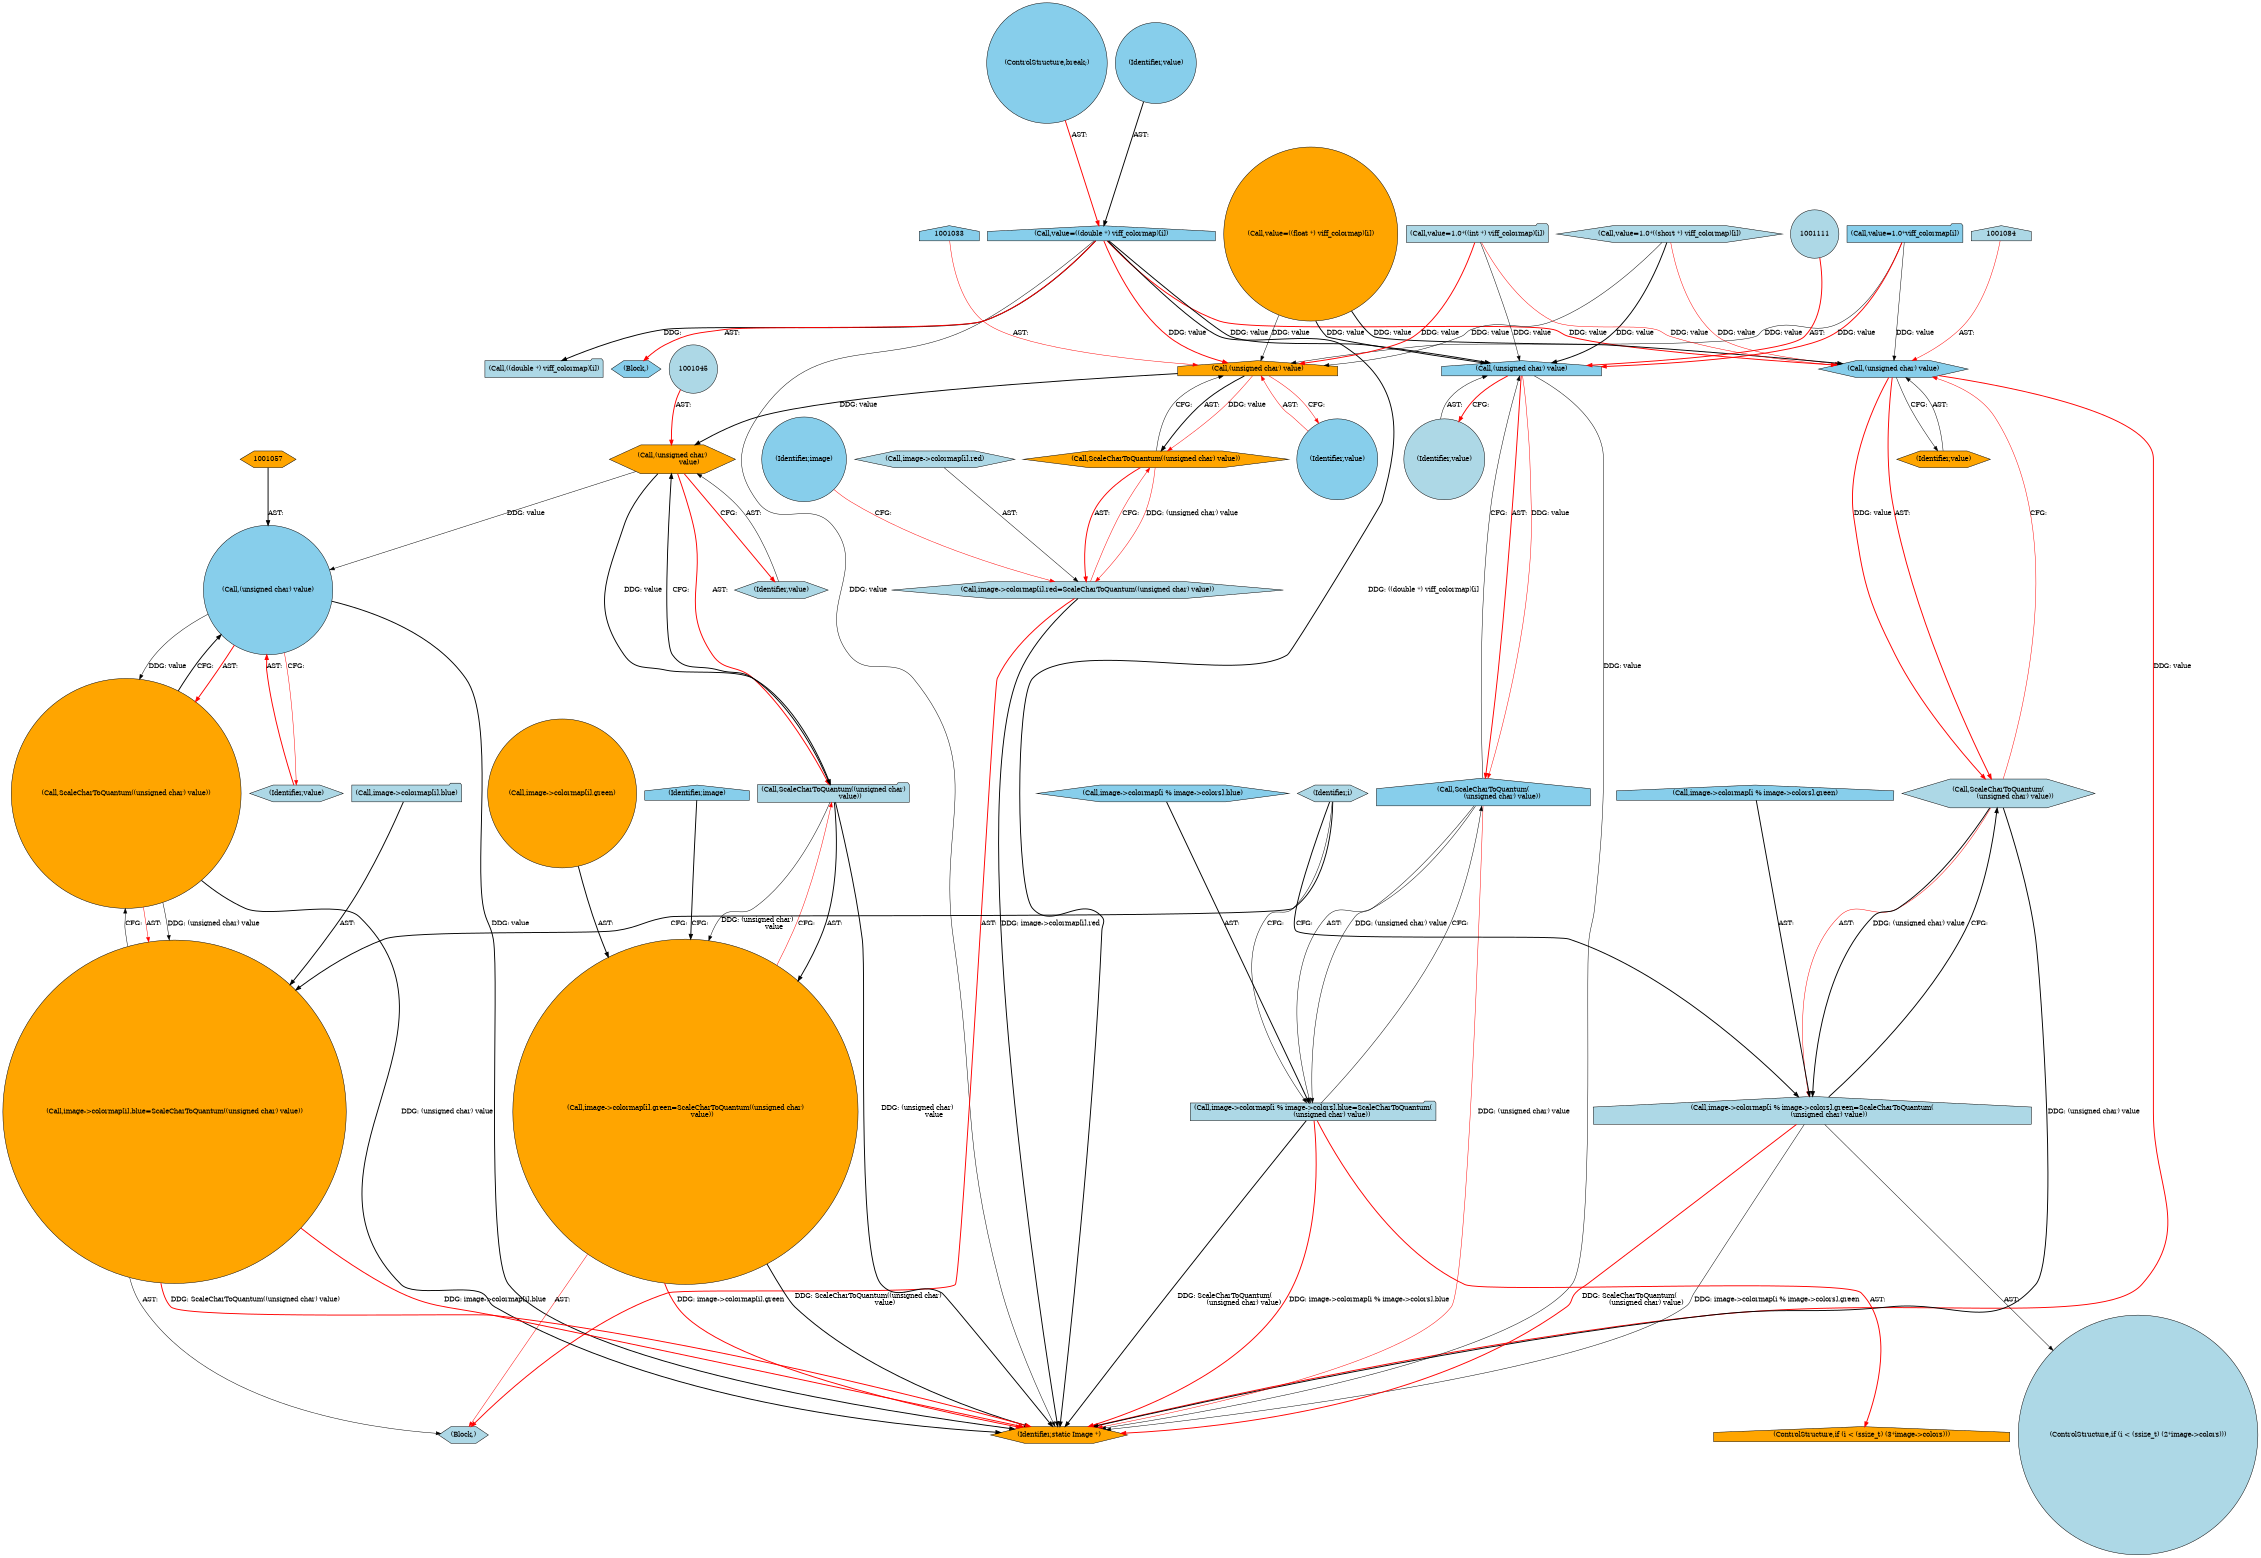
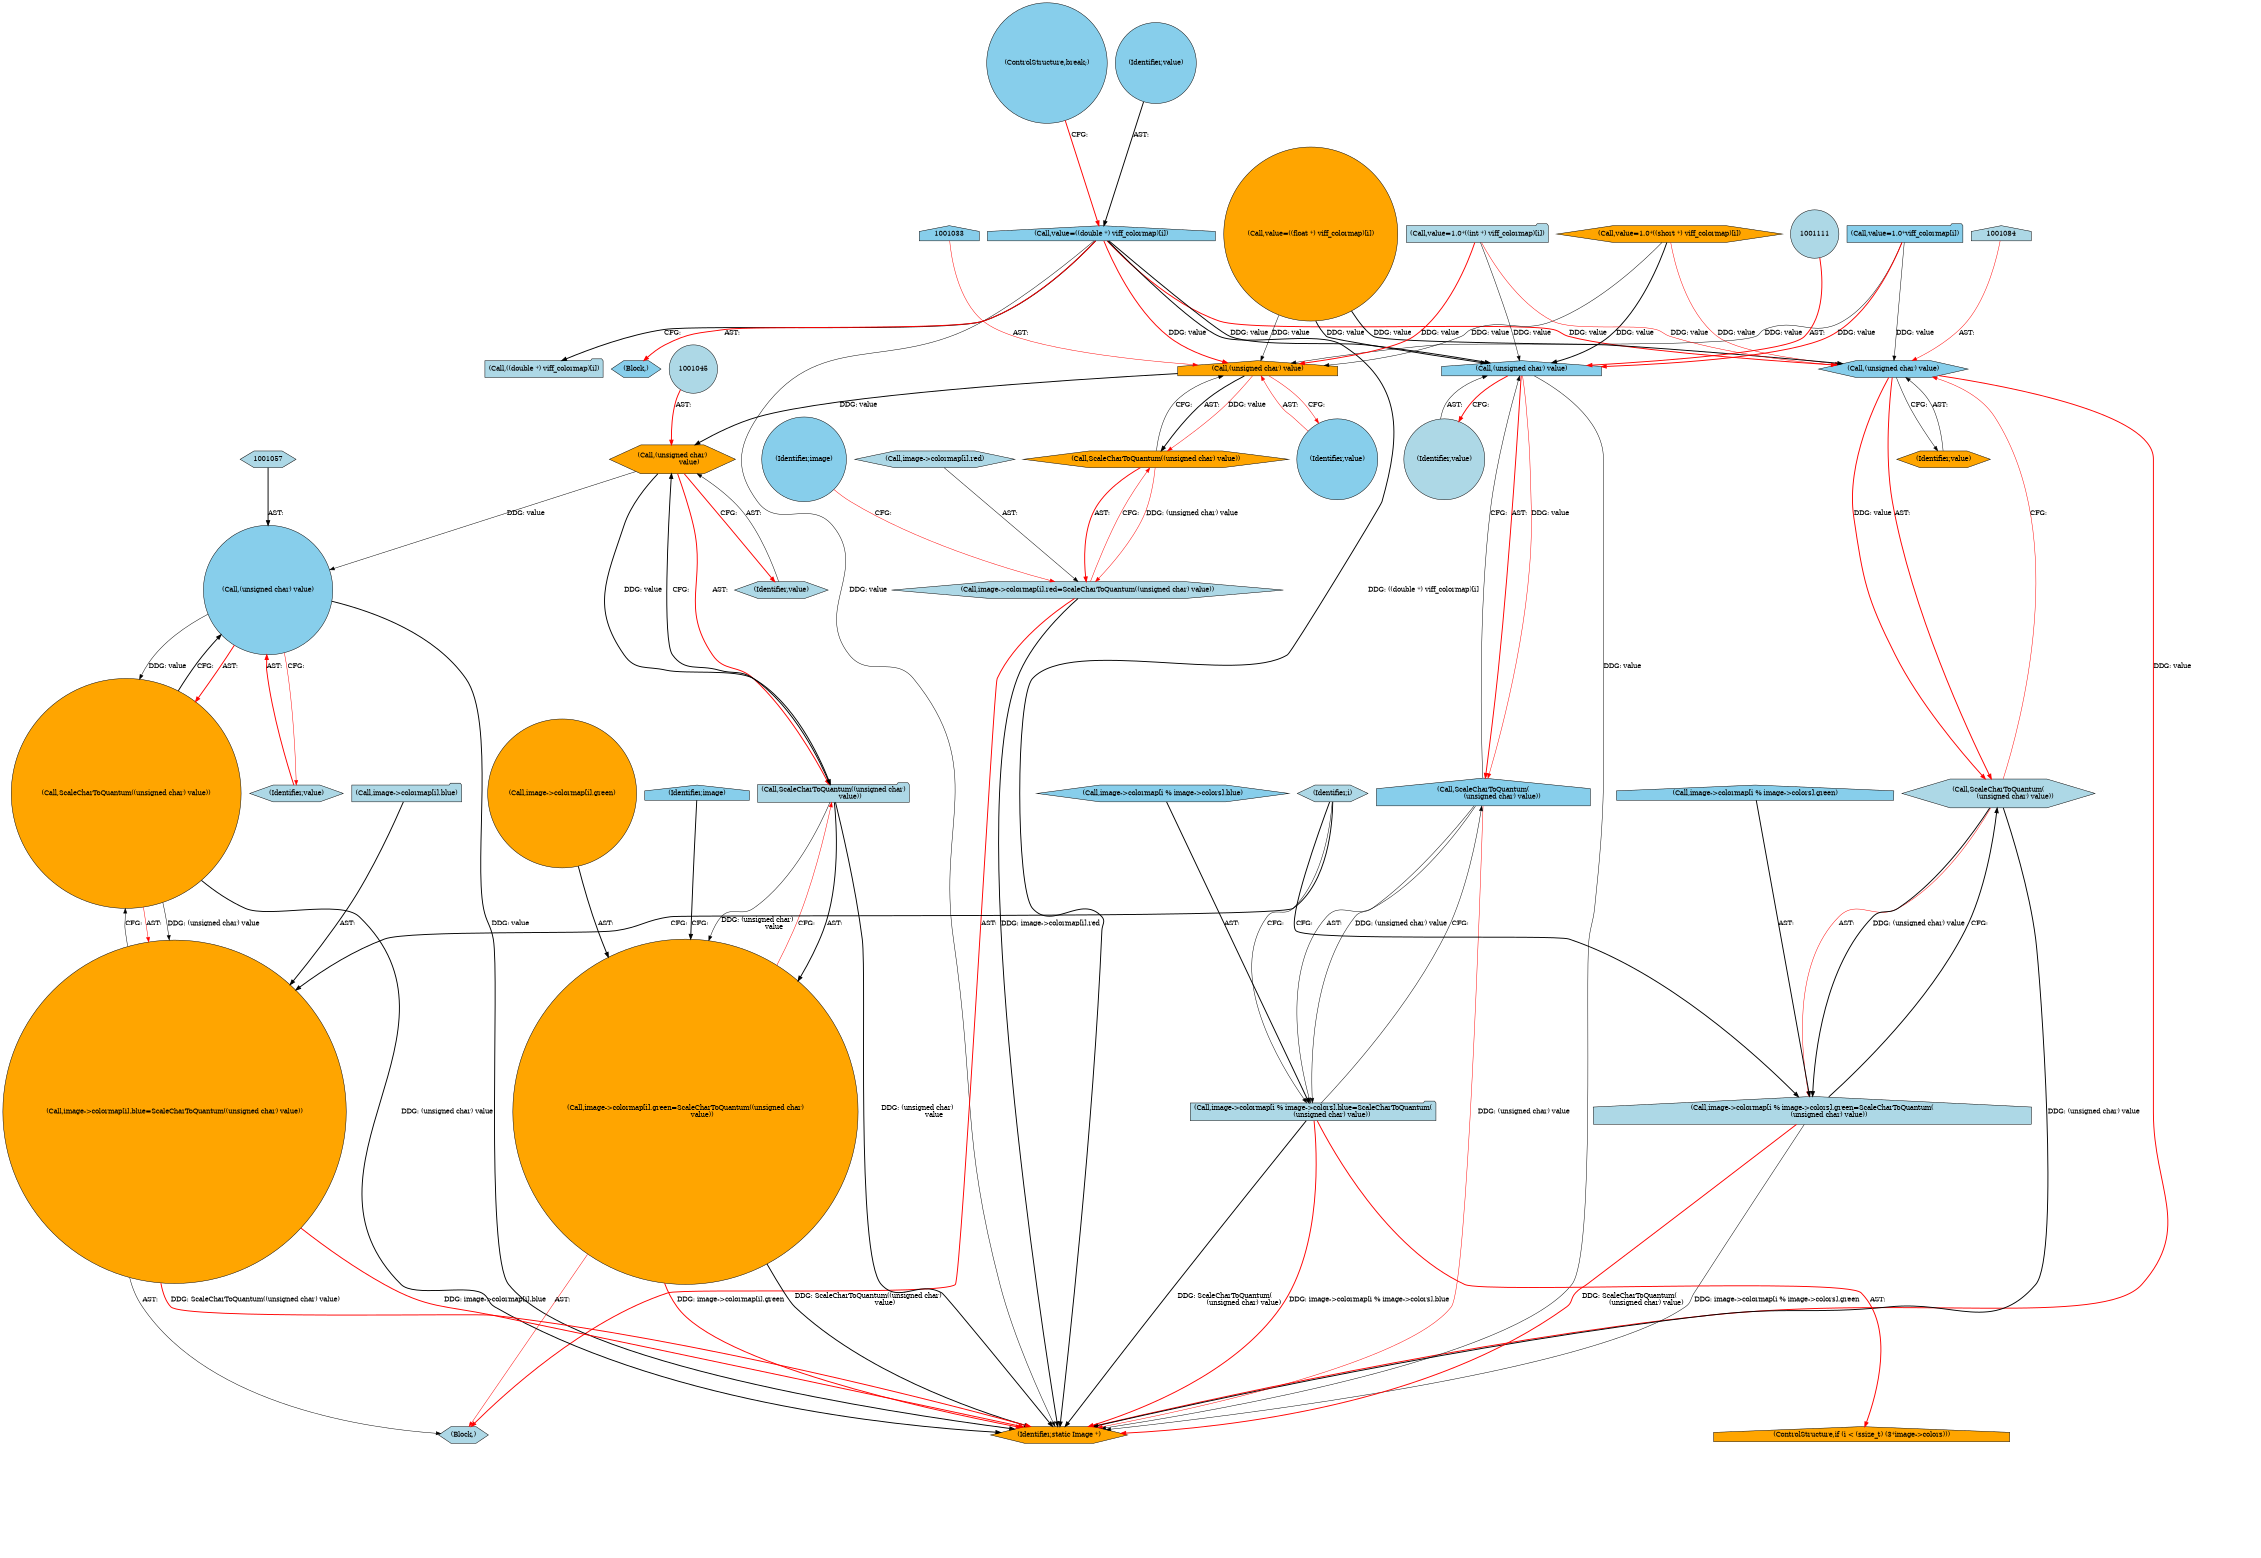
(1081, 135) -> (1081, 135)
(1670, 234) -> (1670, 234)
(674, 333) -> (674, 333)
(268, 459) -> (268, 459)
(2138, 1435) -> none
